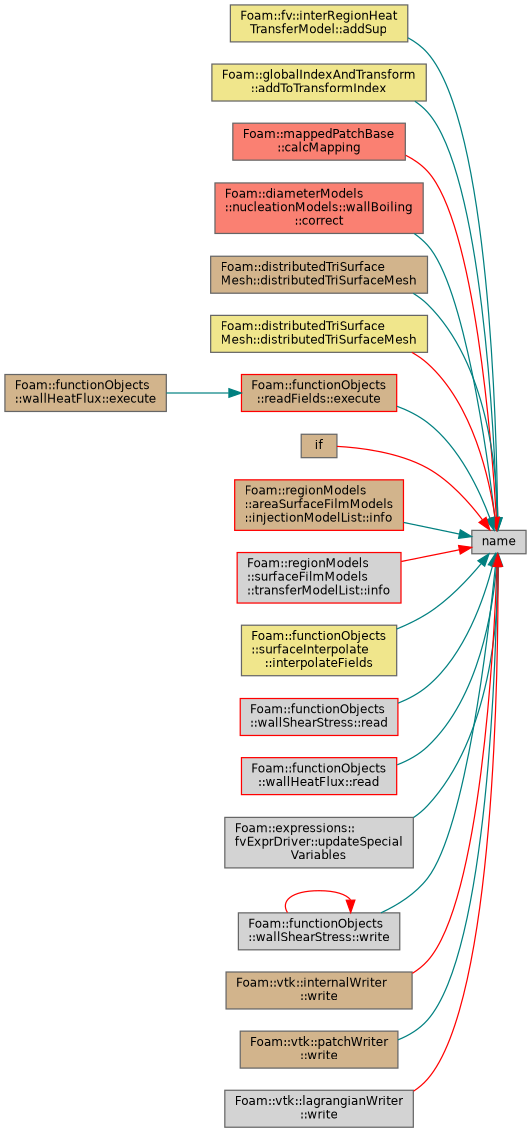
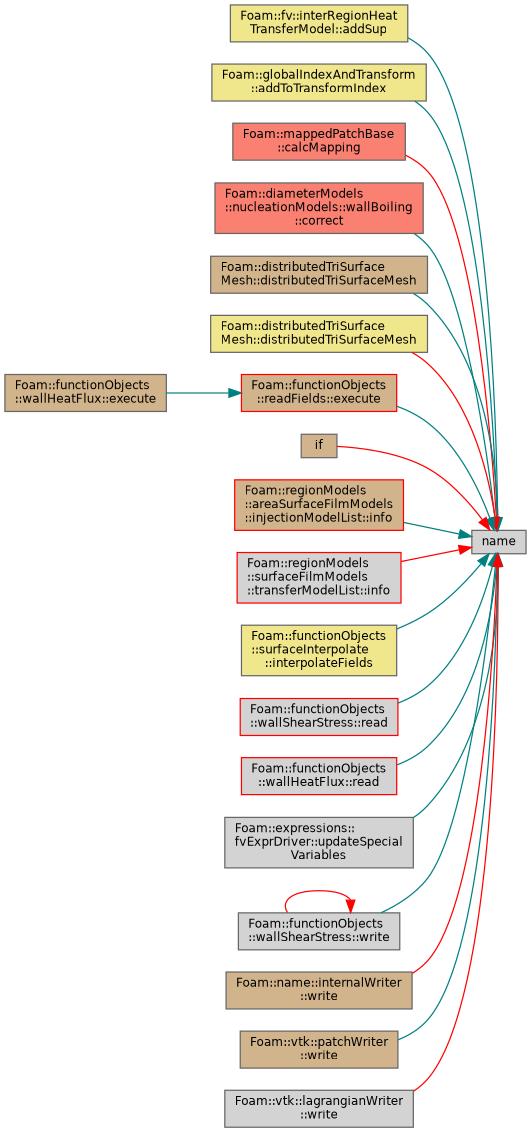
(319, 990) -> (319, 990)
